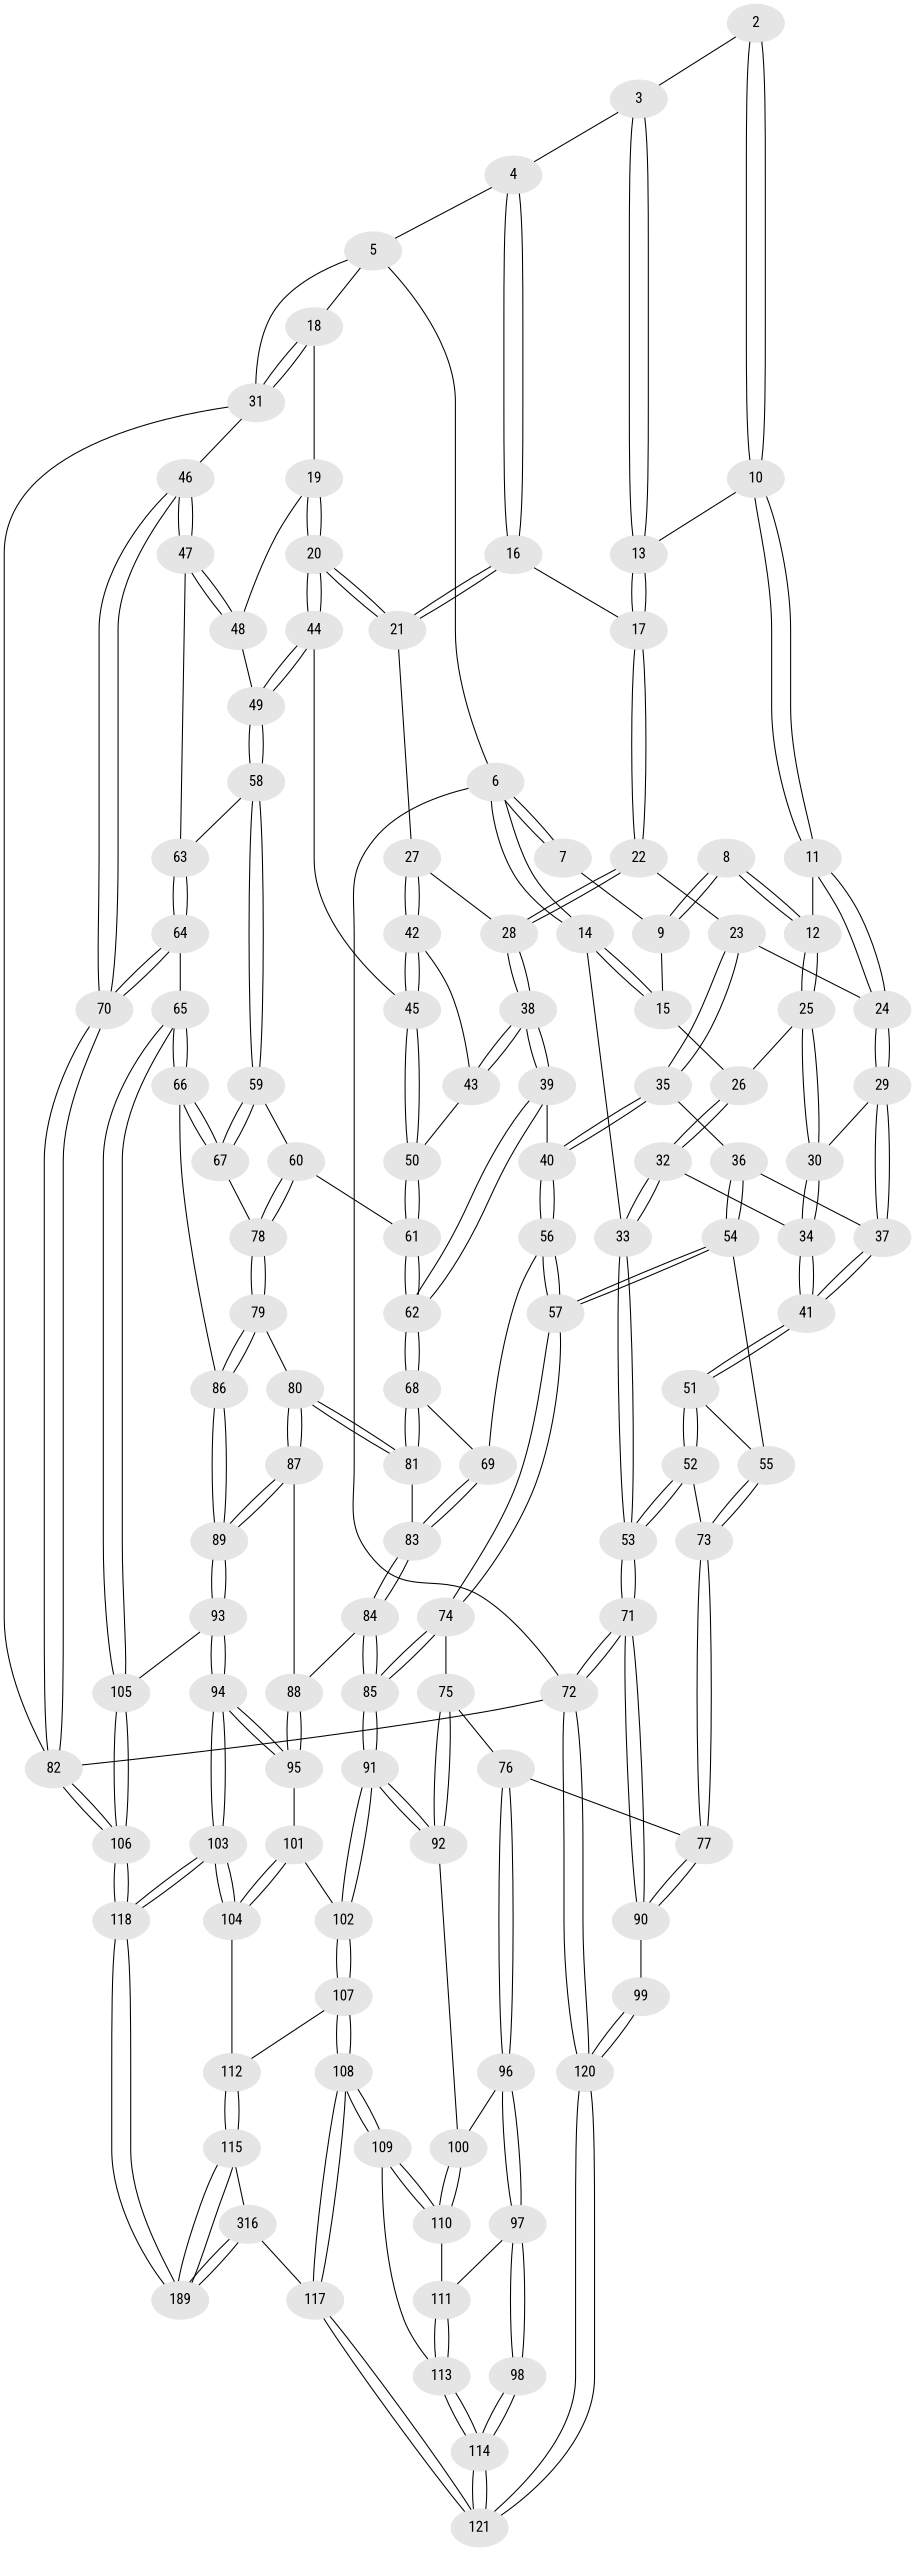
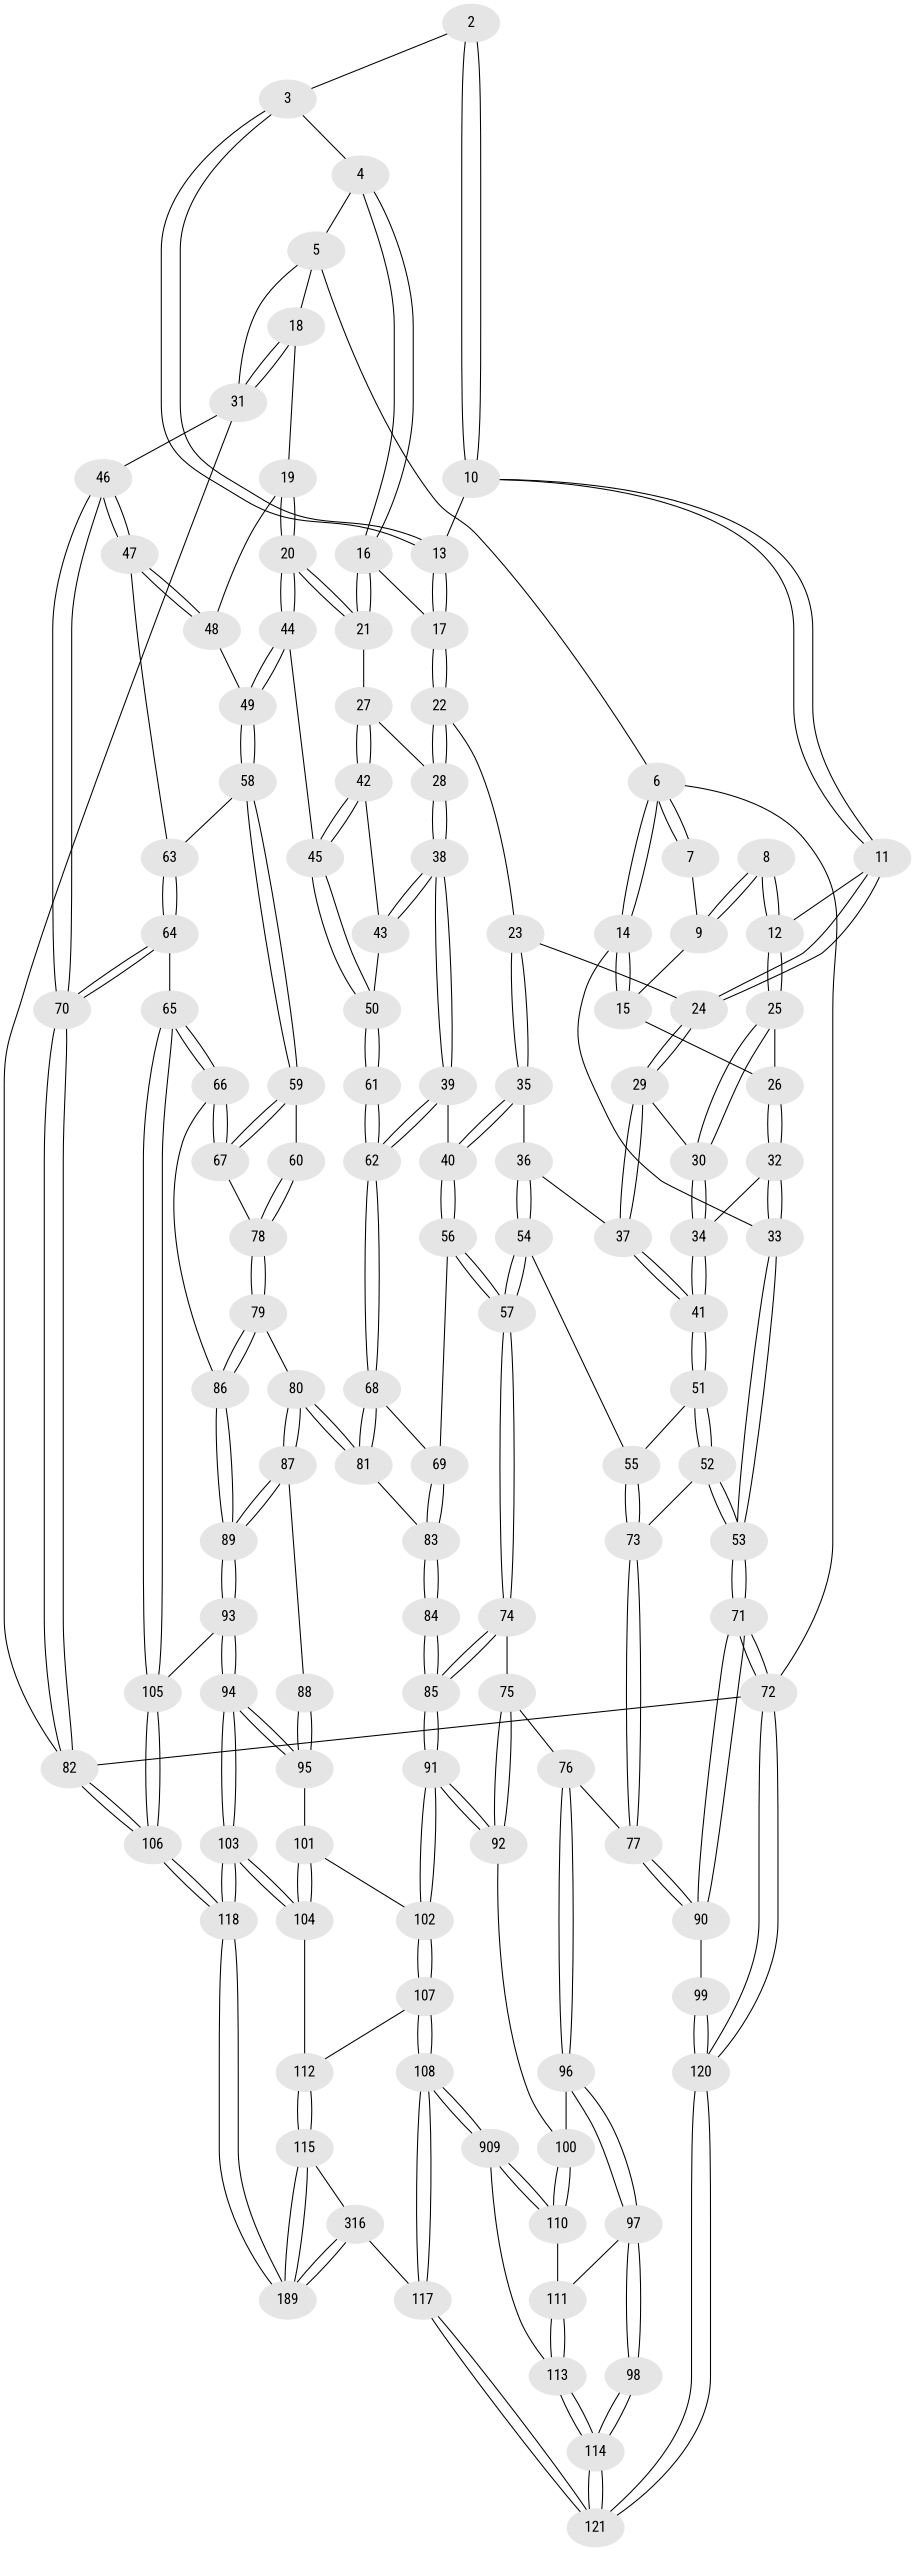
(347, 1195) -> none
(332, 1655) -> none
(383, 2148) -> (490, 2148)
